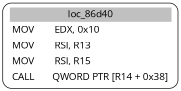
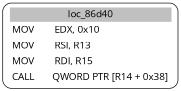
(51, 61) -> (53, 61)
